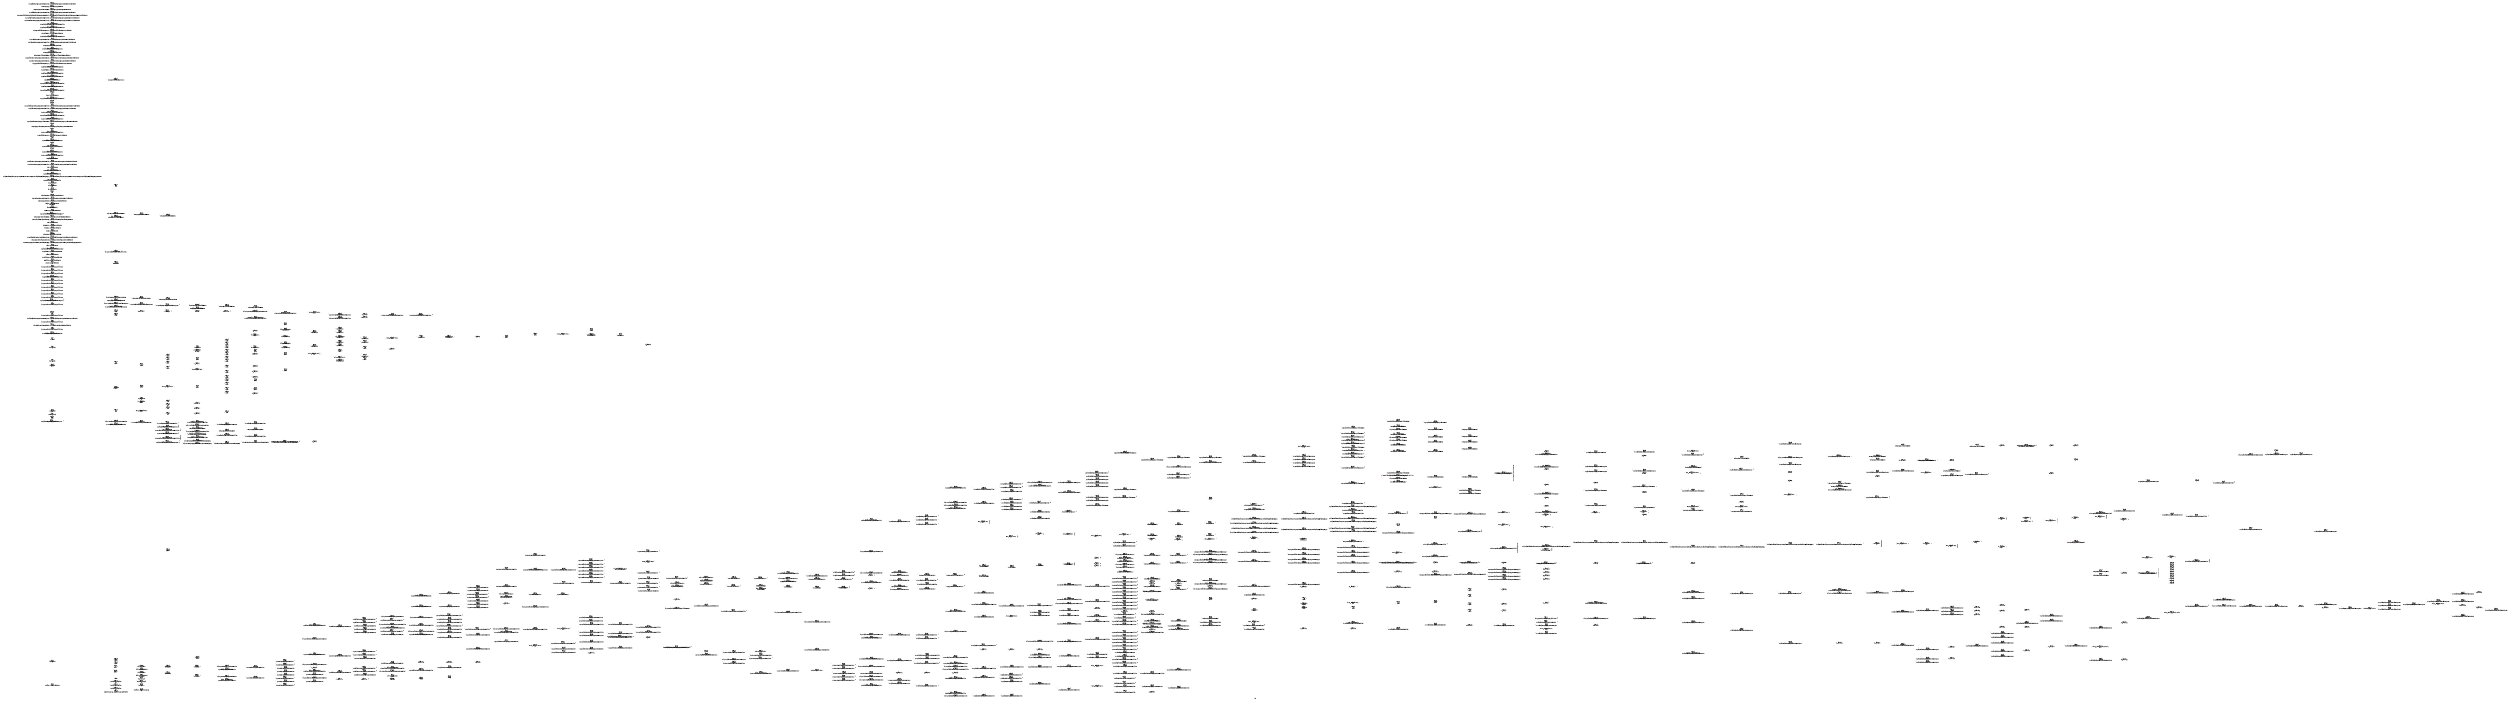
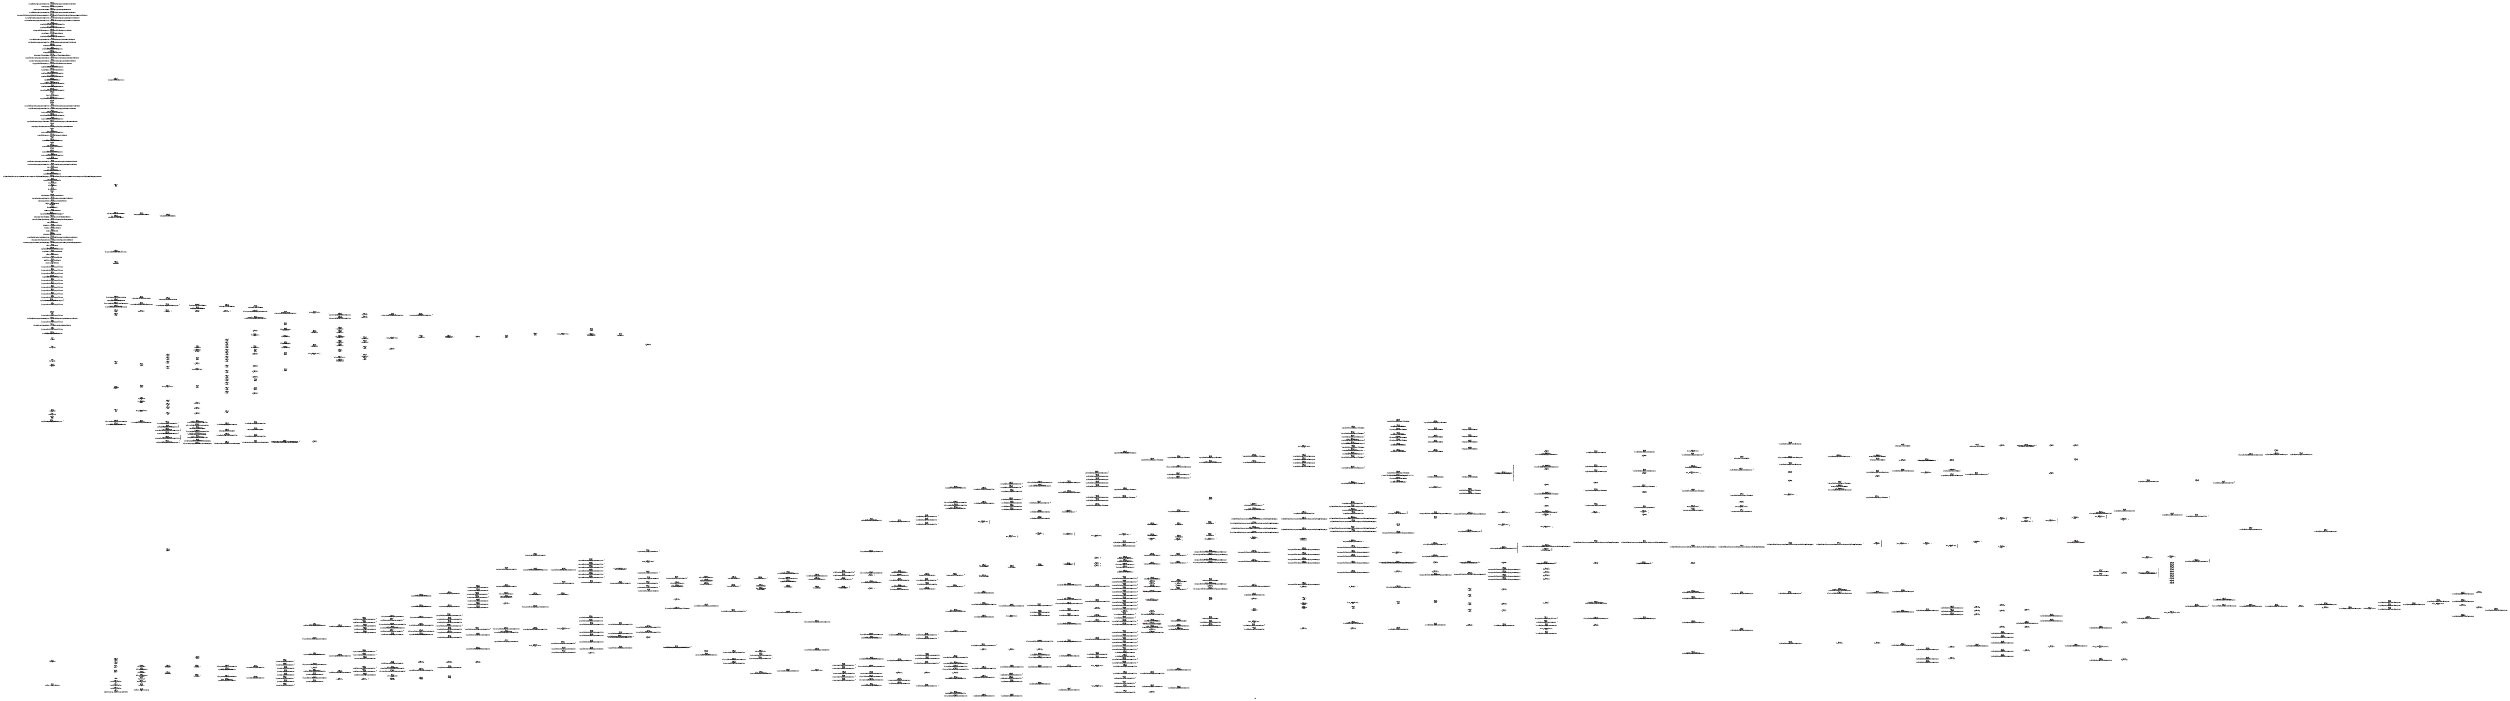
(1125, 554) -> none
